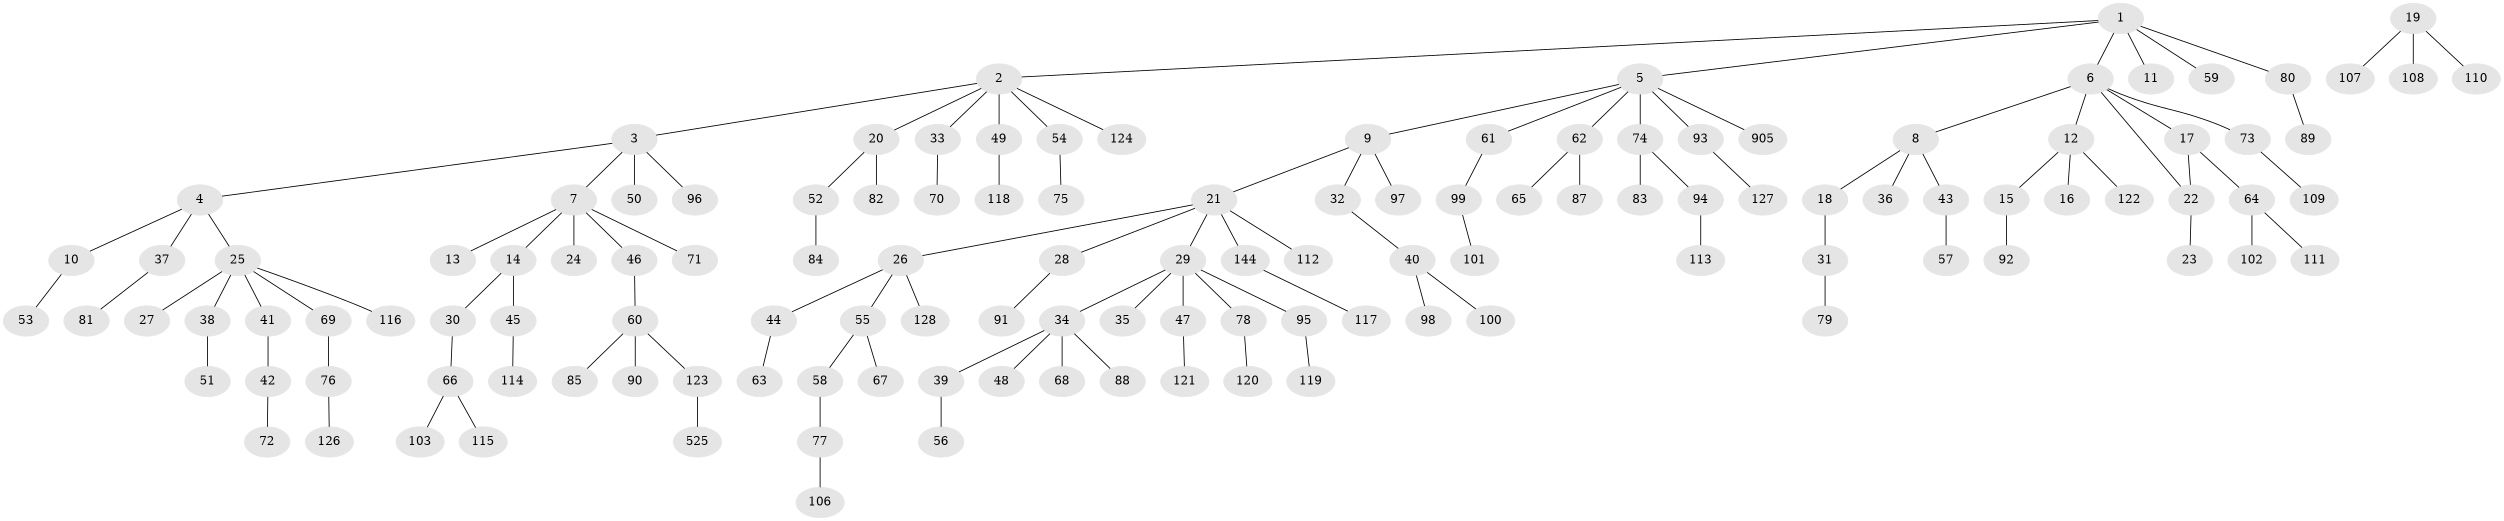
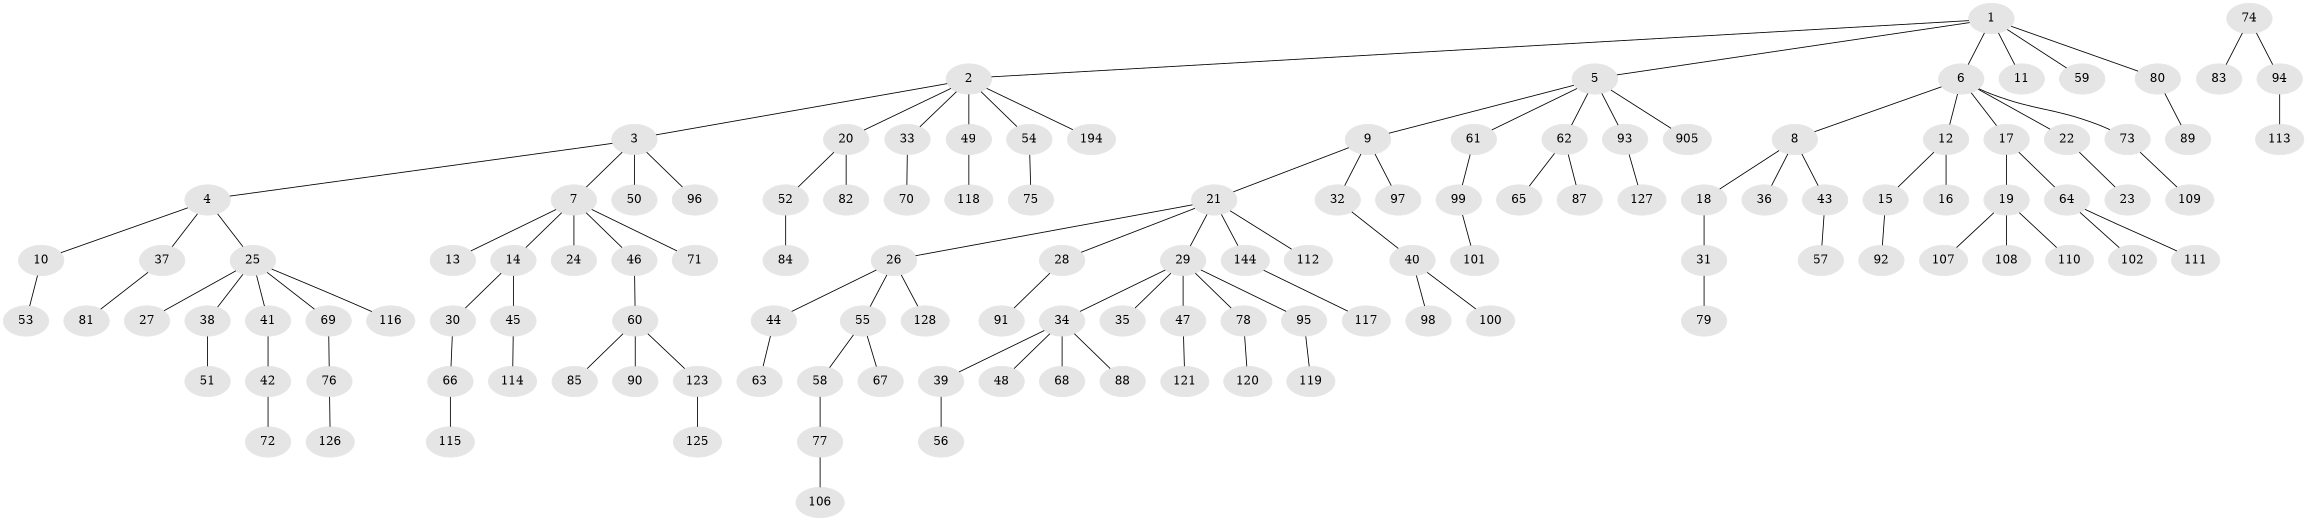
(1640, 109) -> none
(1122, 139) -> (1092, 139)
(2189, 170) -> (2007, 170)
(2129, 200) -> none
(420, 442) -> none
(697, 442) -> (697, 442)
